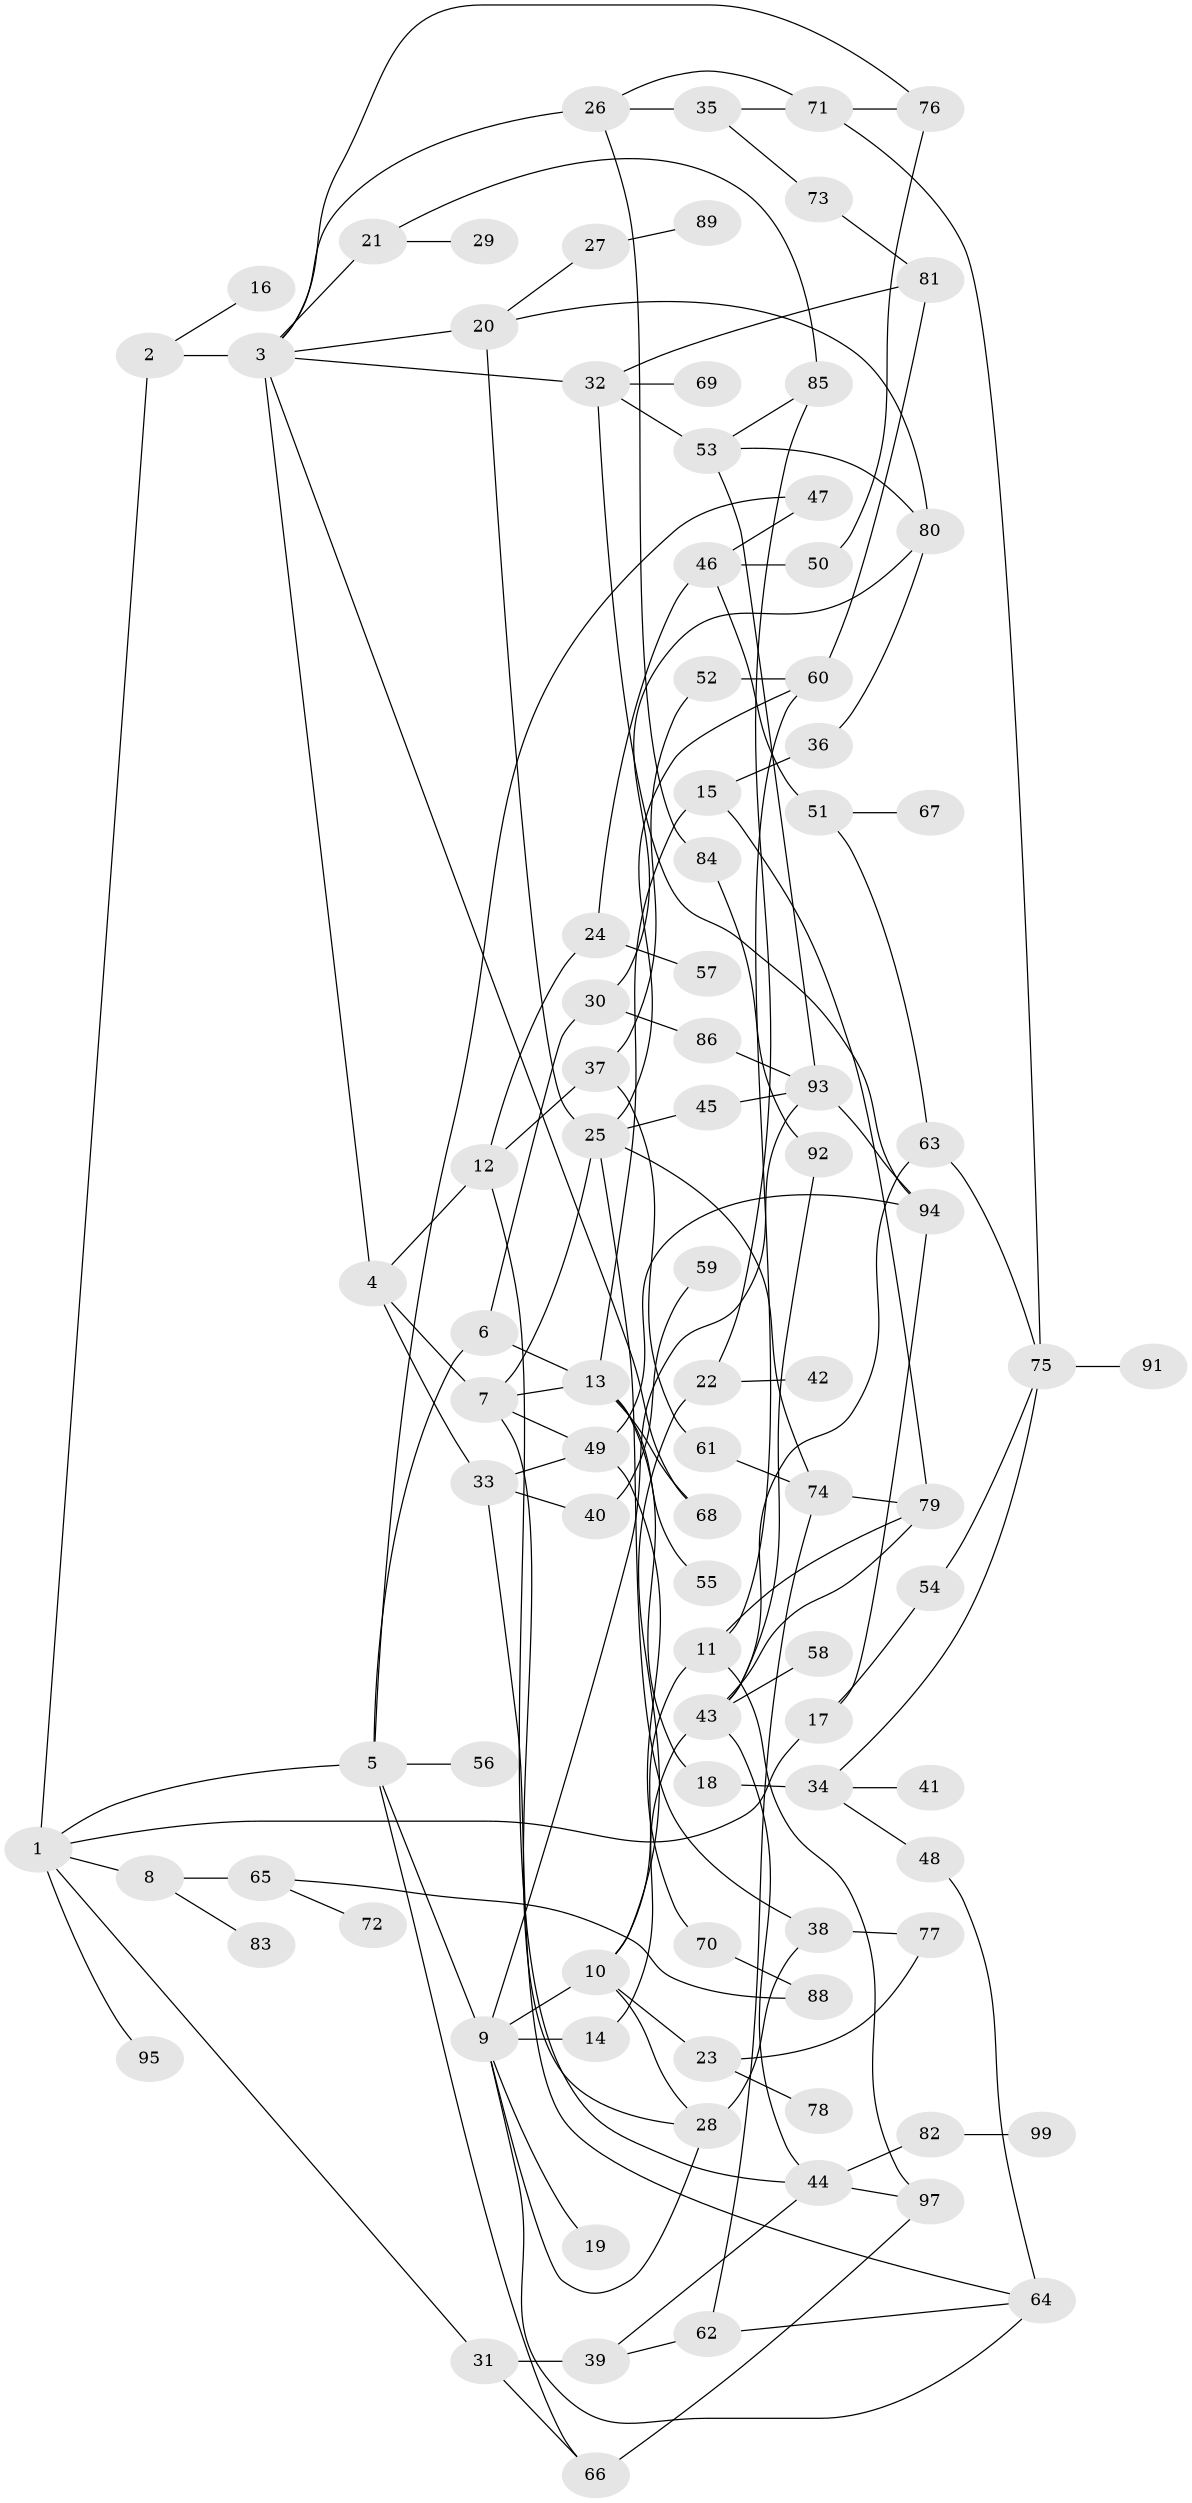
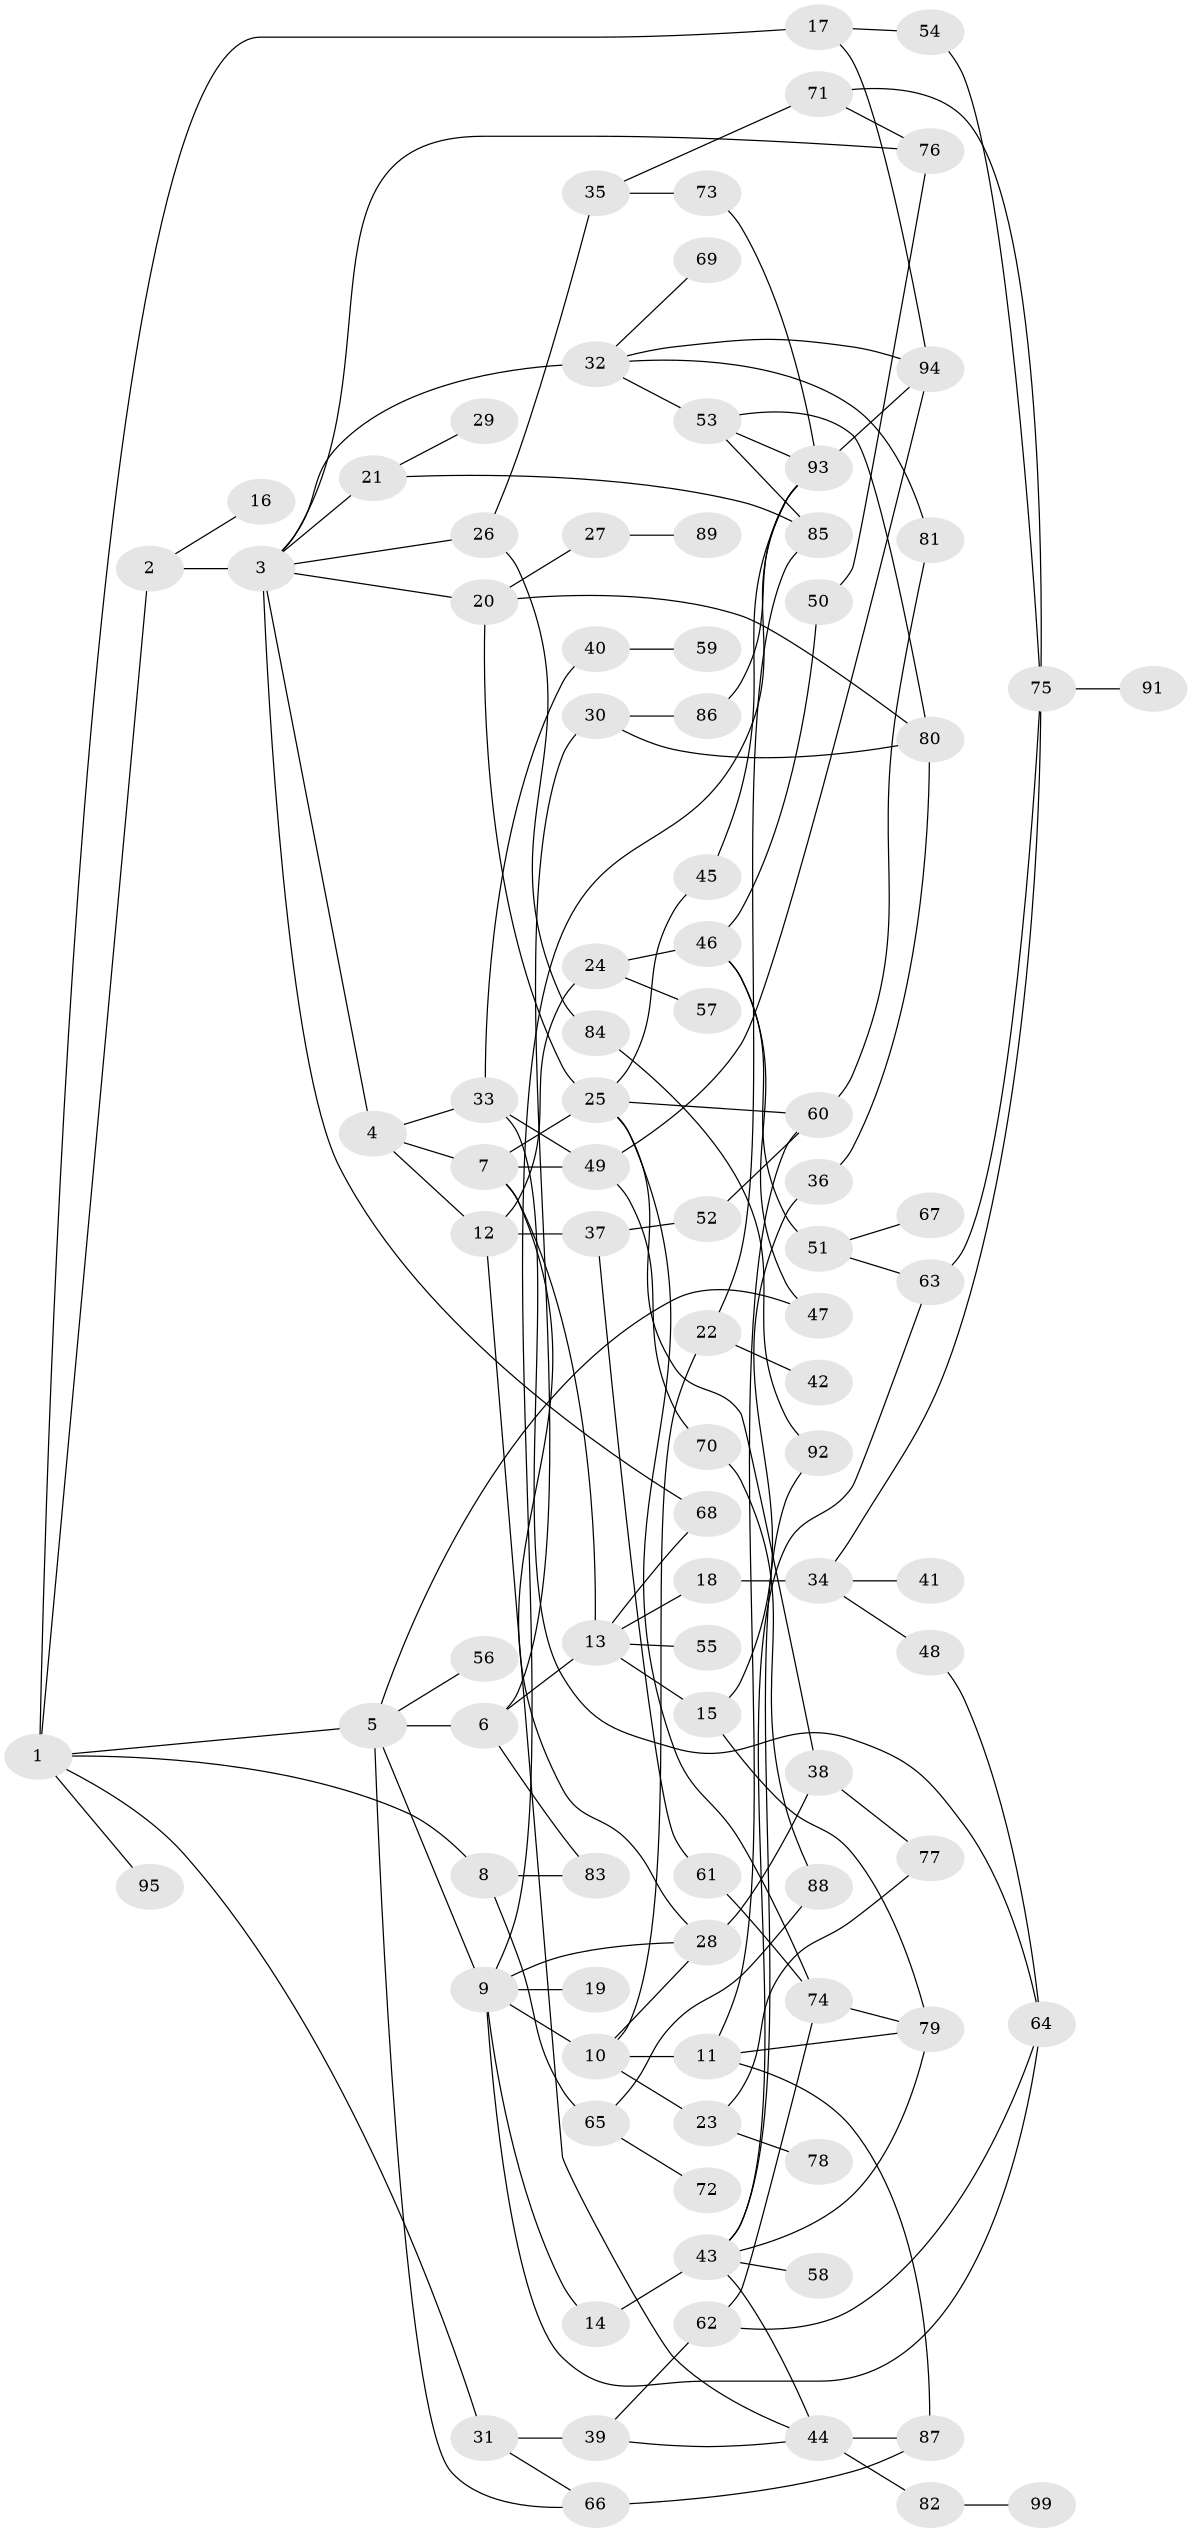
(707, 71) -> none
(875, 240) -> (783, 324)
none -> (542, 1808)
(930, 2202) -> (930, 2438)
